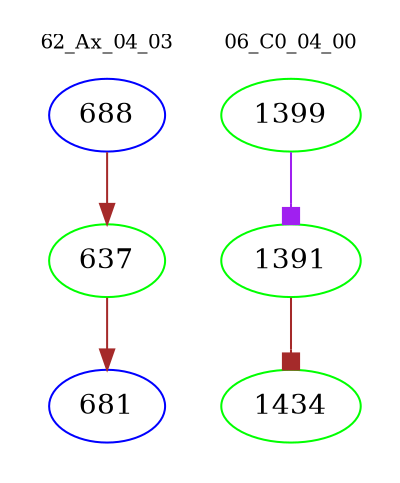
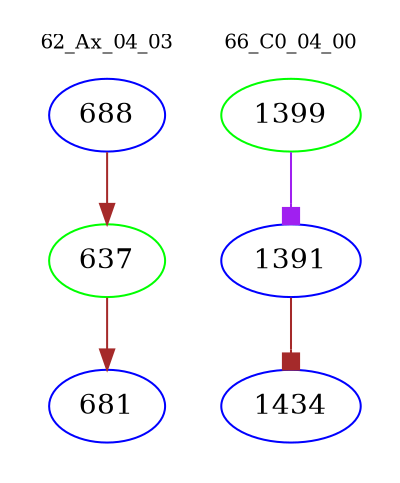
(291, 43) -> (291, 43)
(291, 261) -> (291, 261)
(291, 406) -> (291, 406)
